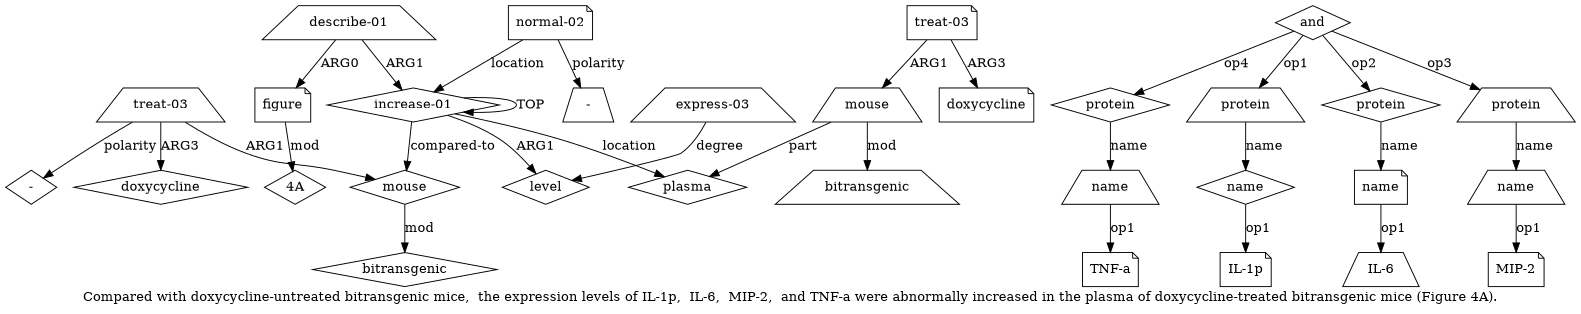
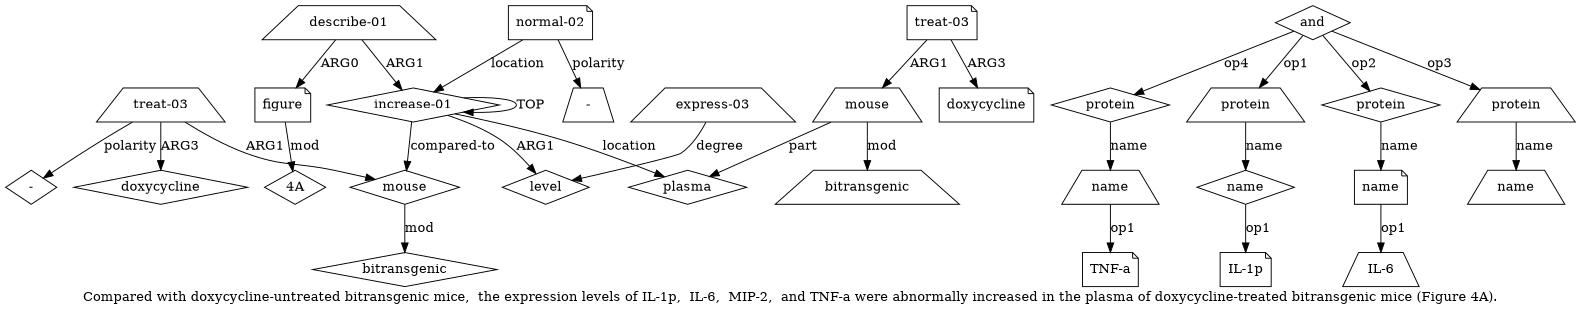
(1516, 270) -> none
